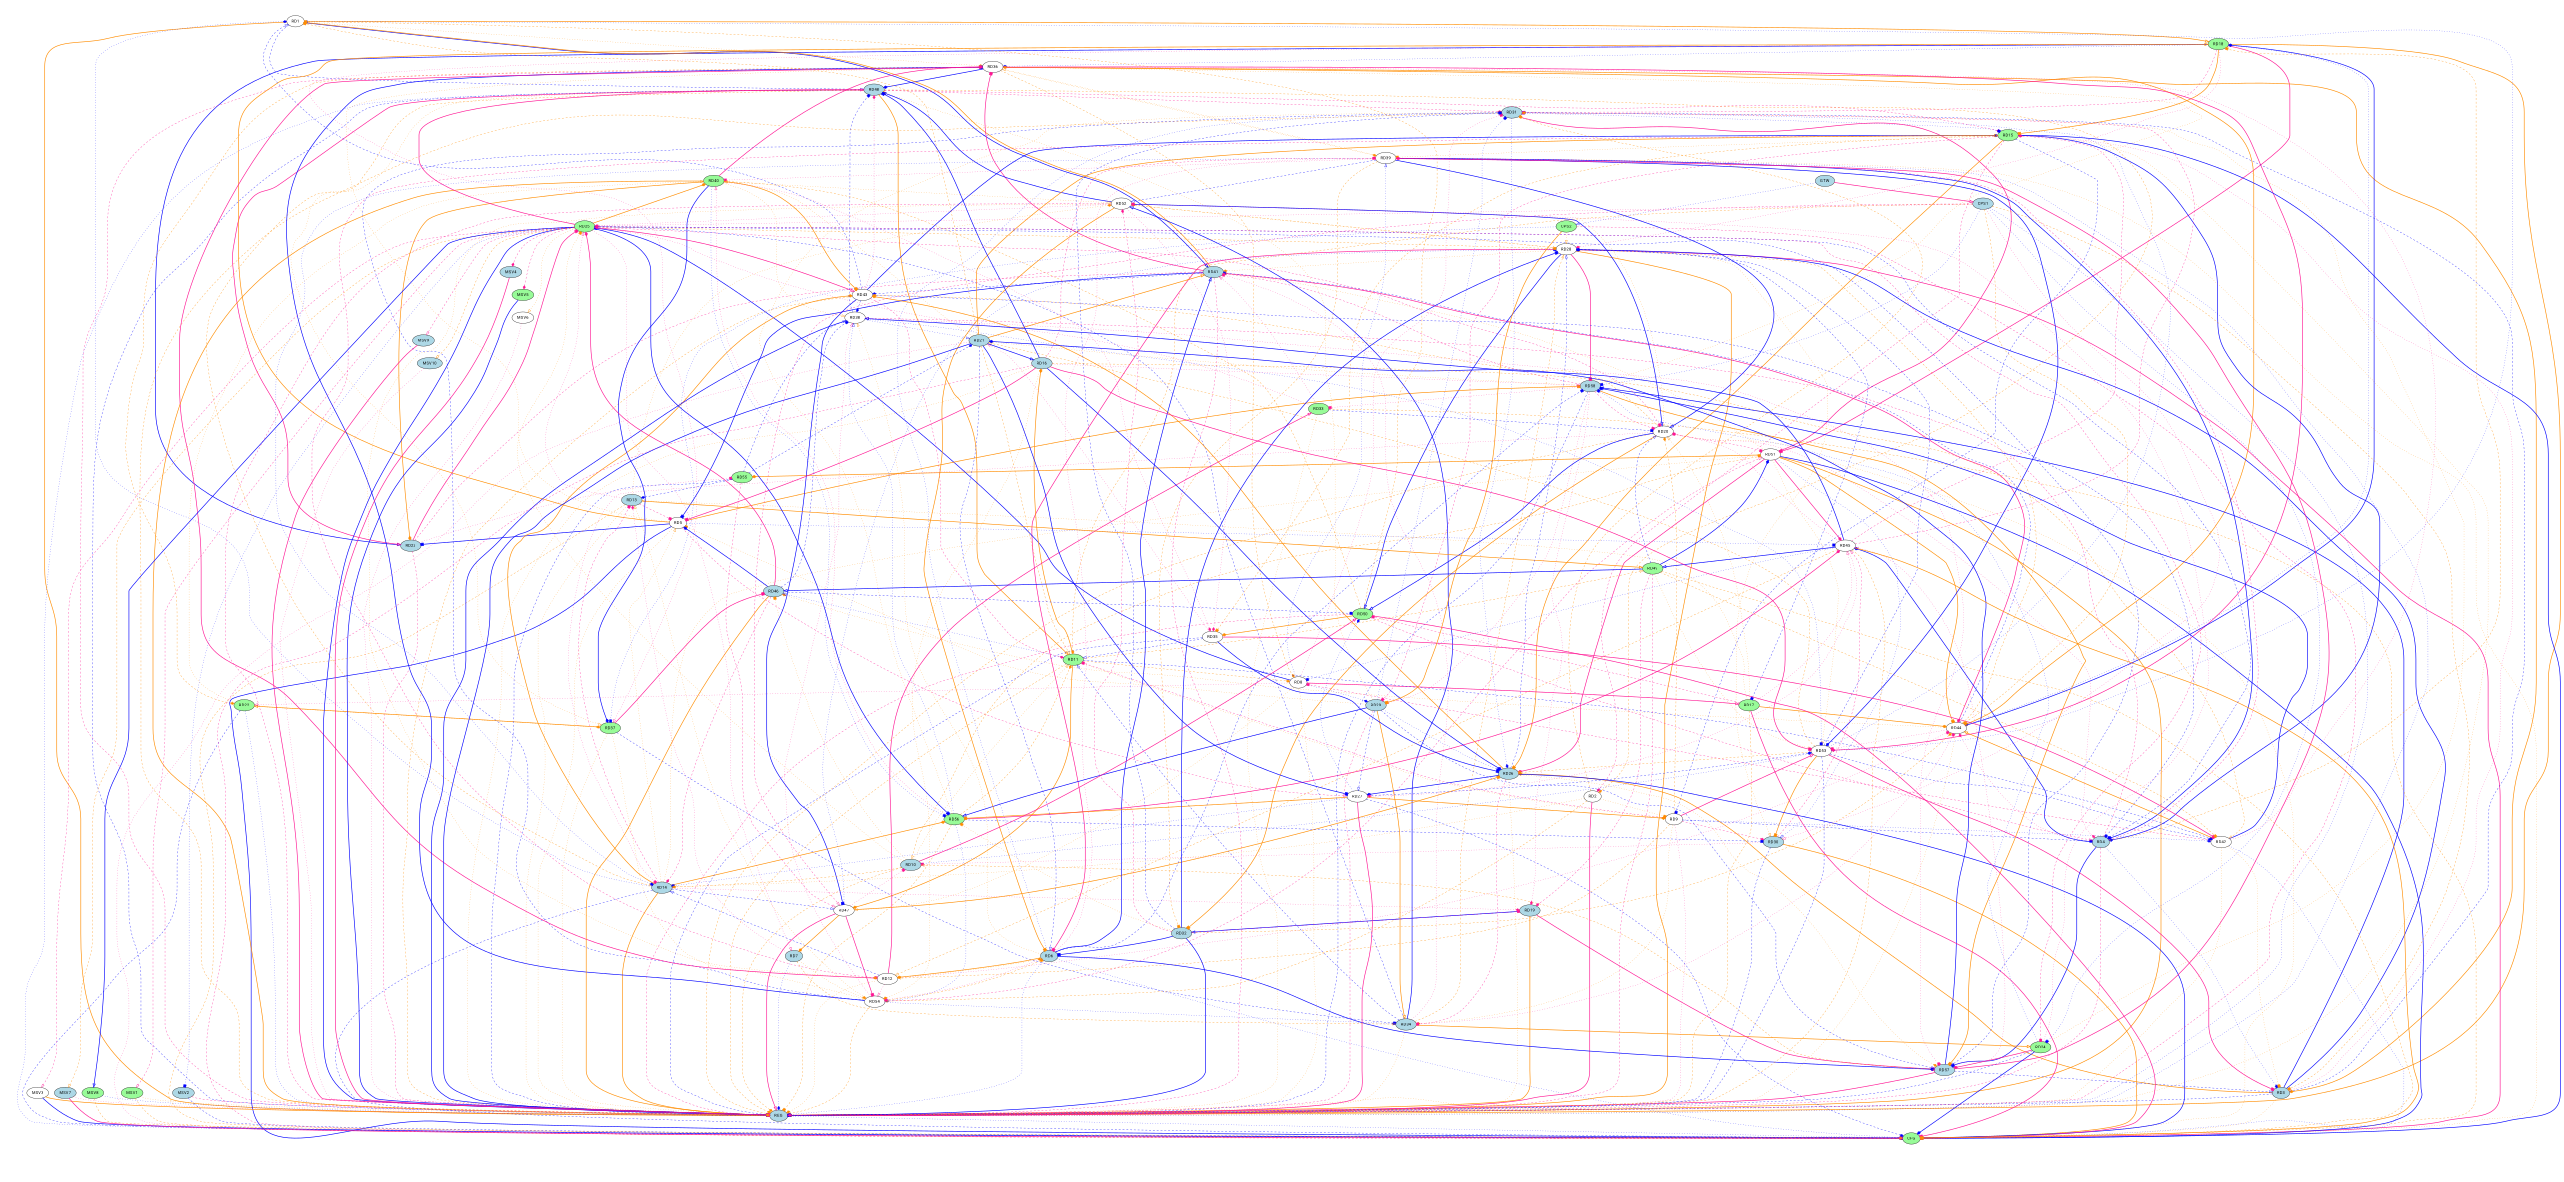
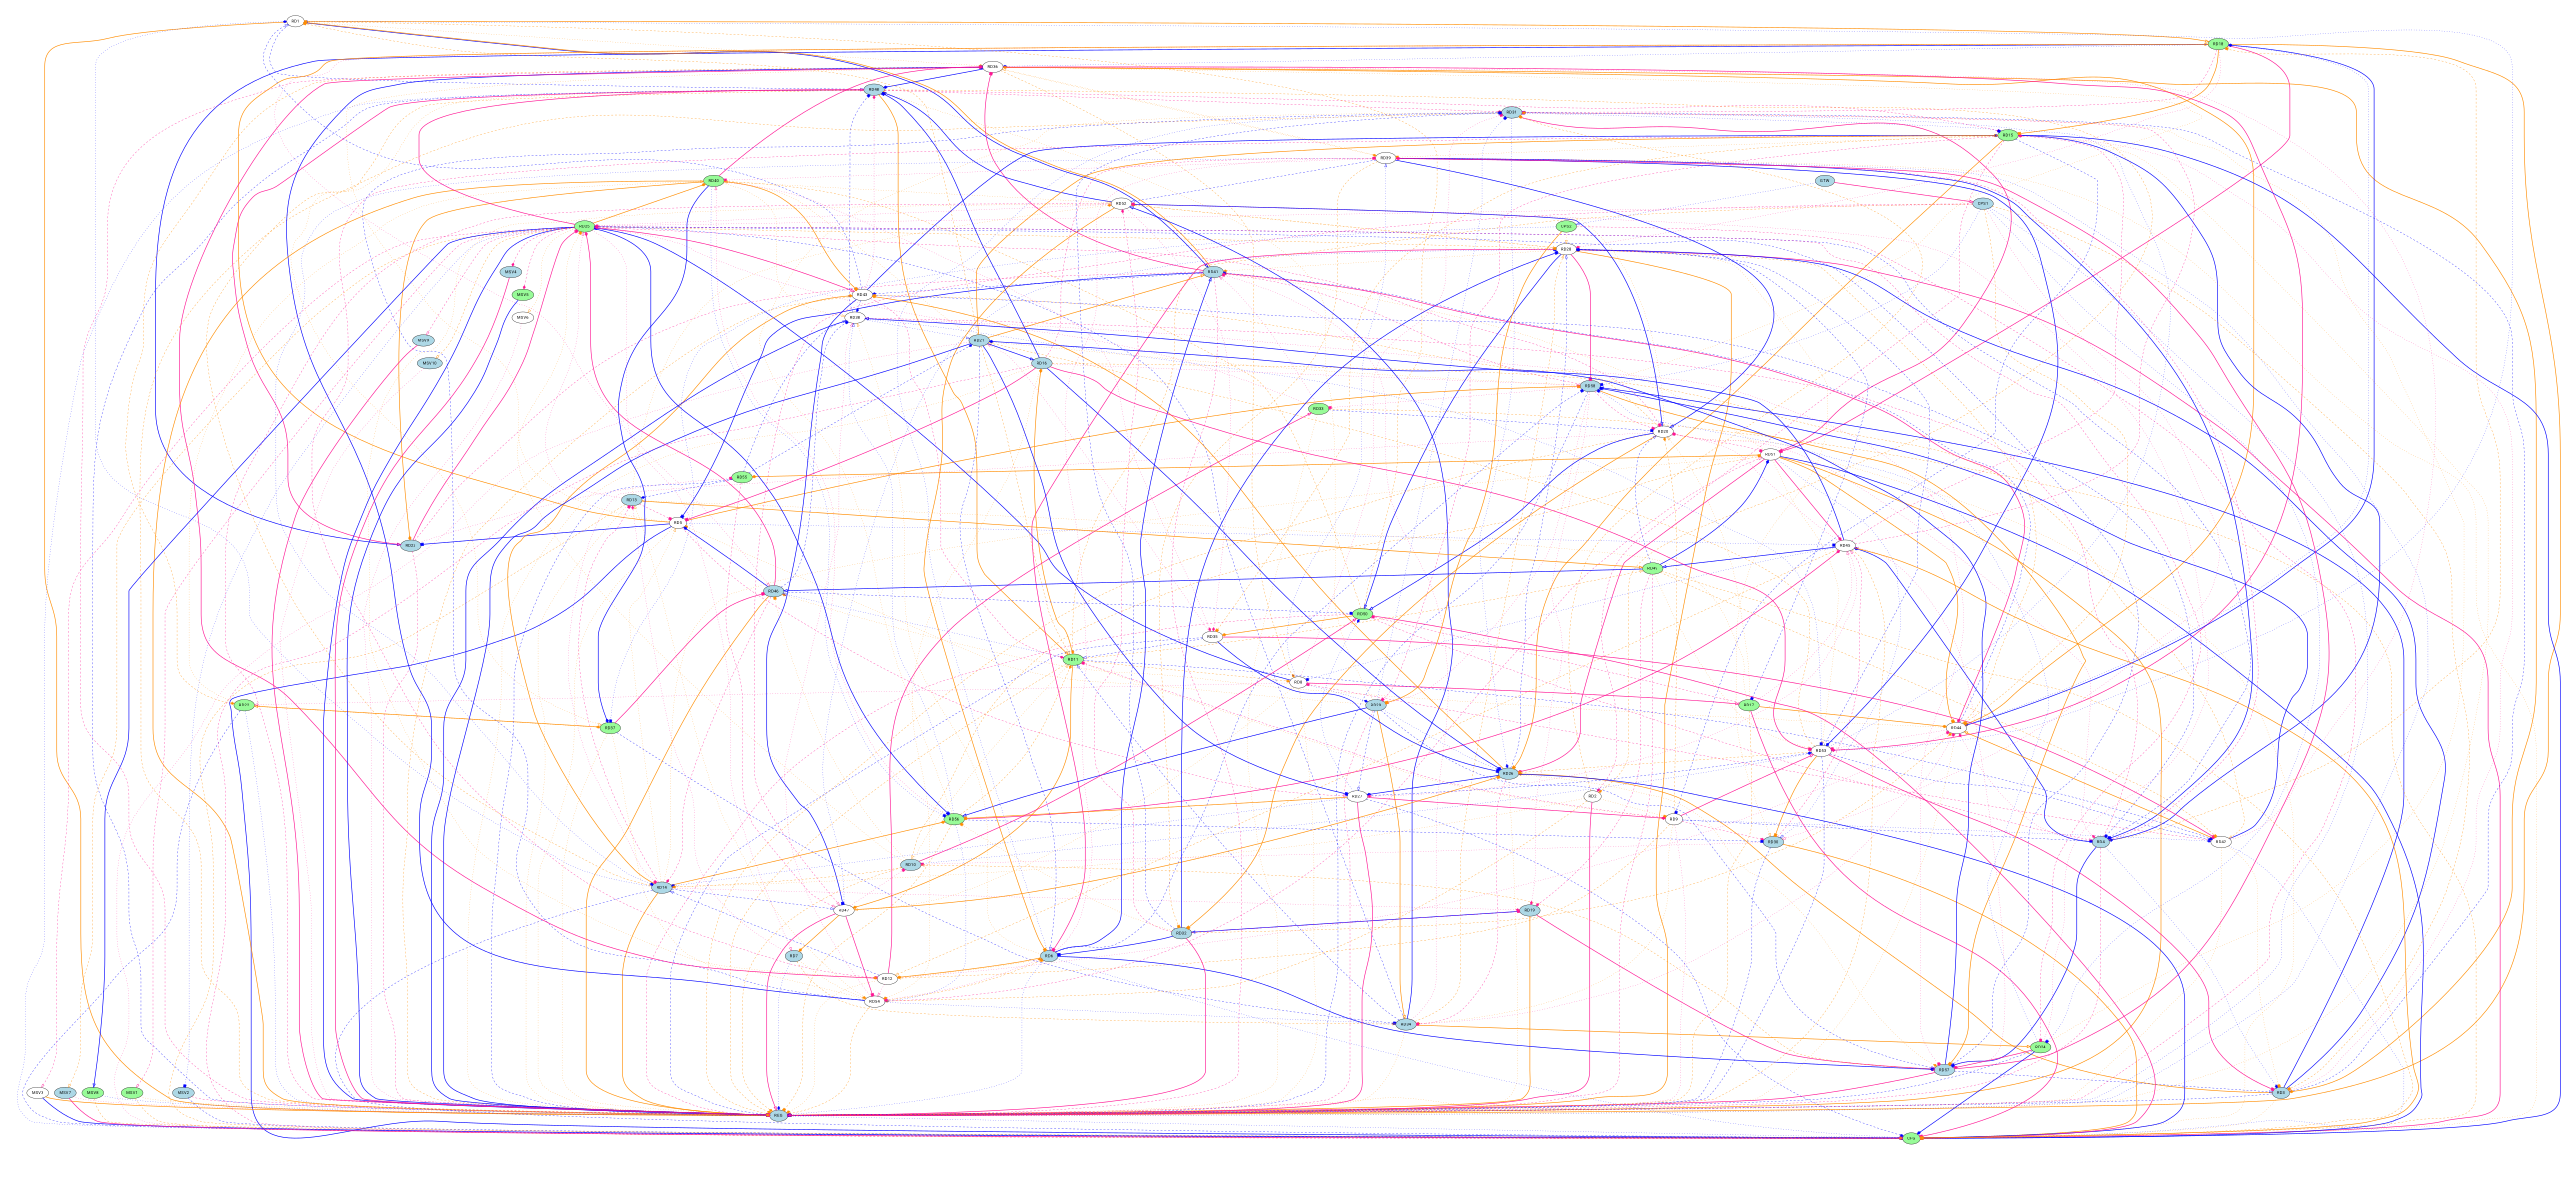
(877, 56) -> (284, 144)
(1514, 808) -> (1514, 808)
(1071, 1105) -> (1071, 1105)
